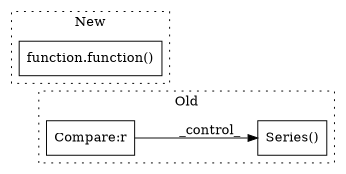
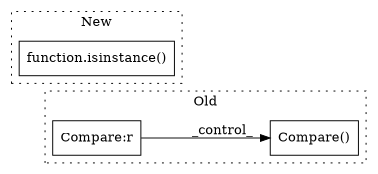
(91, 58) -> (97, 58)
(292, 138) -> (314, 138)
